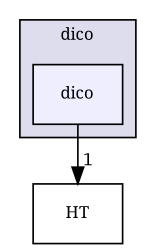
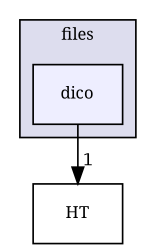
(78, 36) -> (78, 36)
